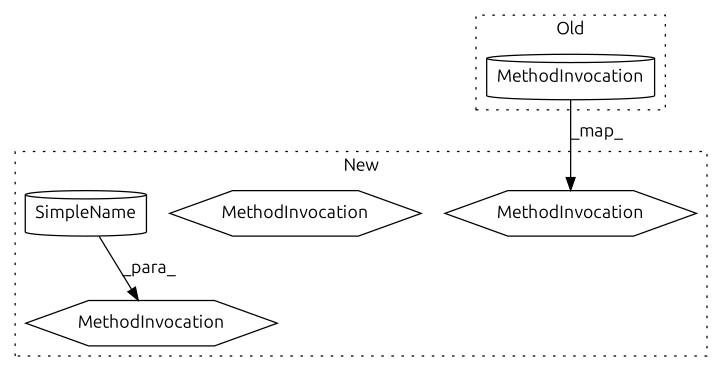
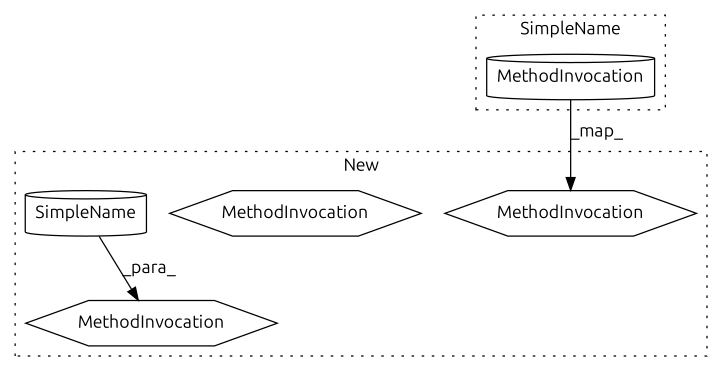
(571, 30) -> (571, 30)
